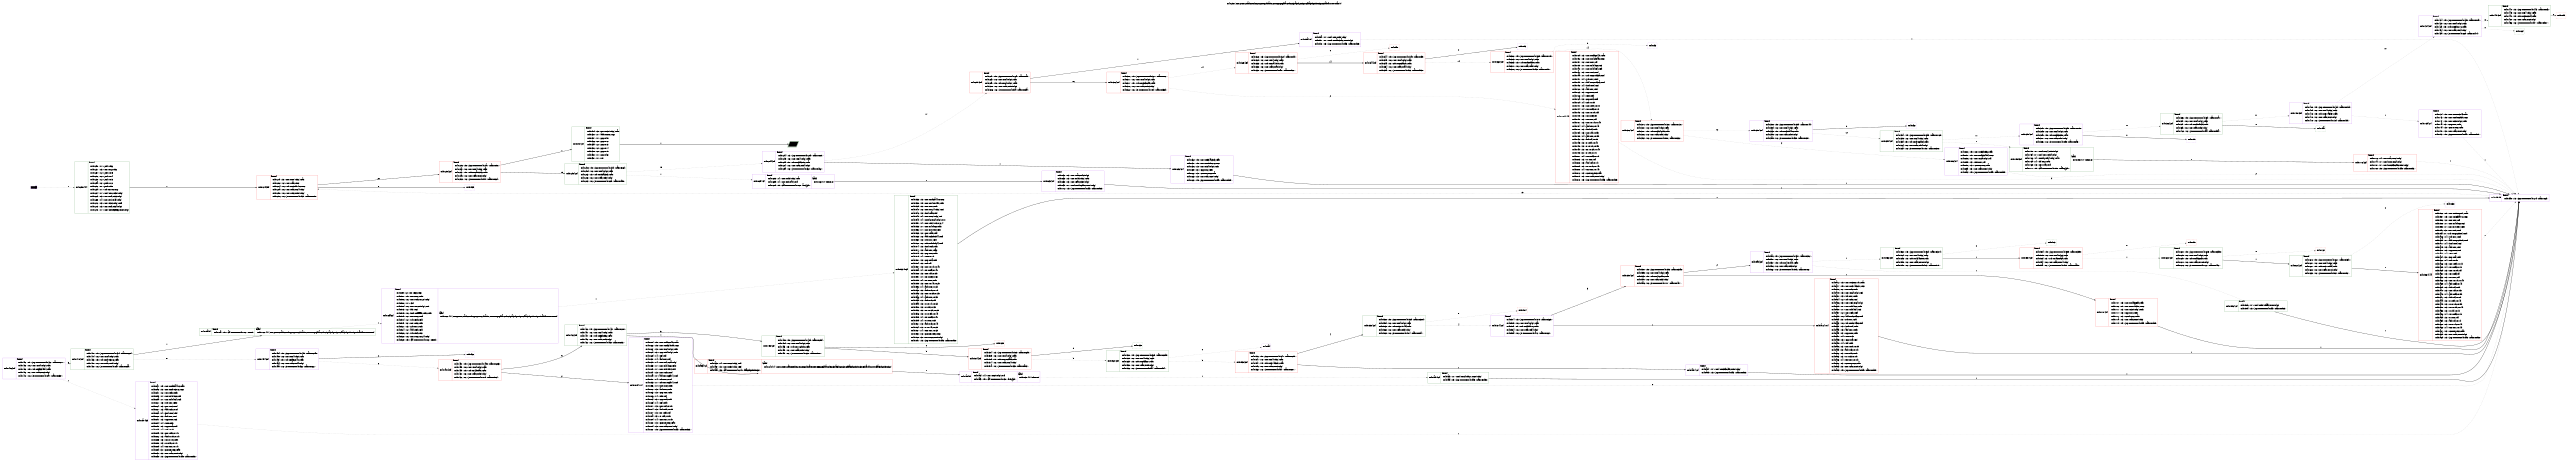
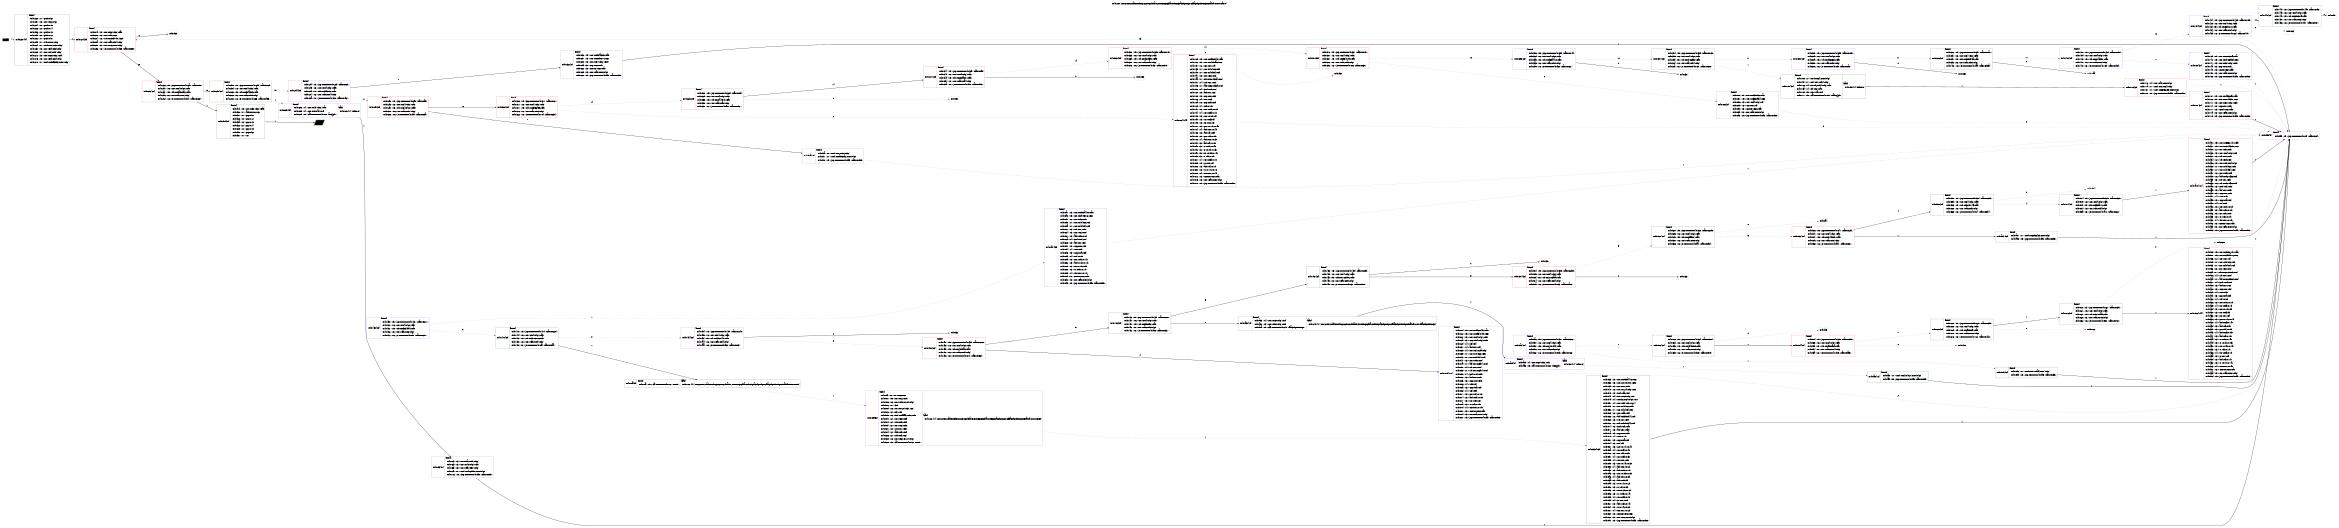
(1652, 276) -> none
